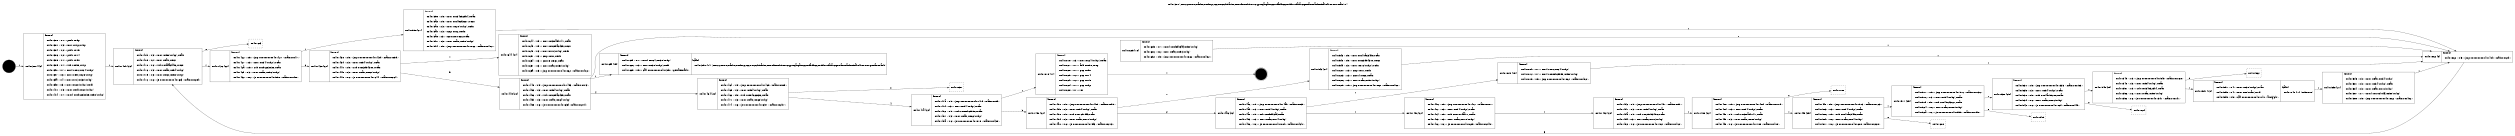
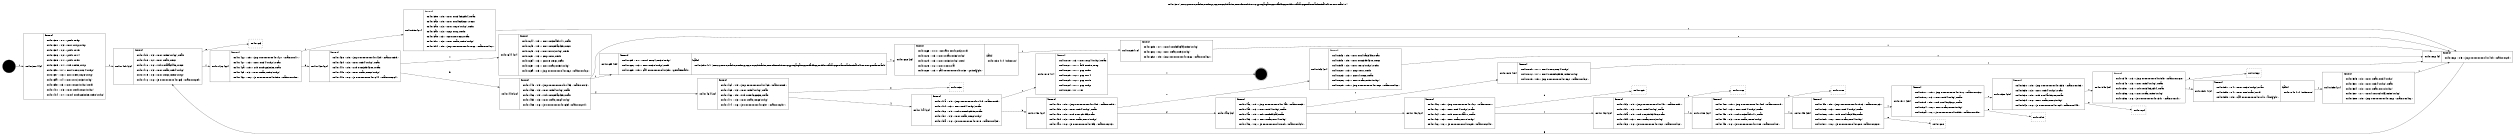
none -> (956, 60)
none -> (1639, 90)
none -> (1738, 90)
